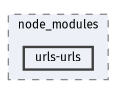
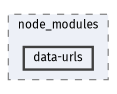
(58, 58) -> (58, 58)
